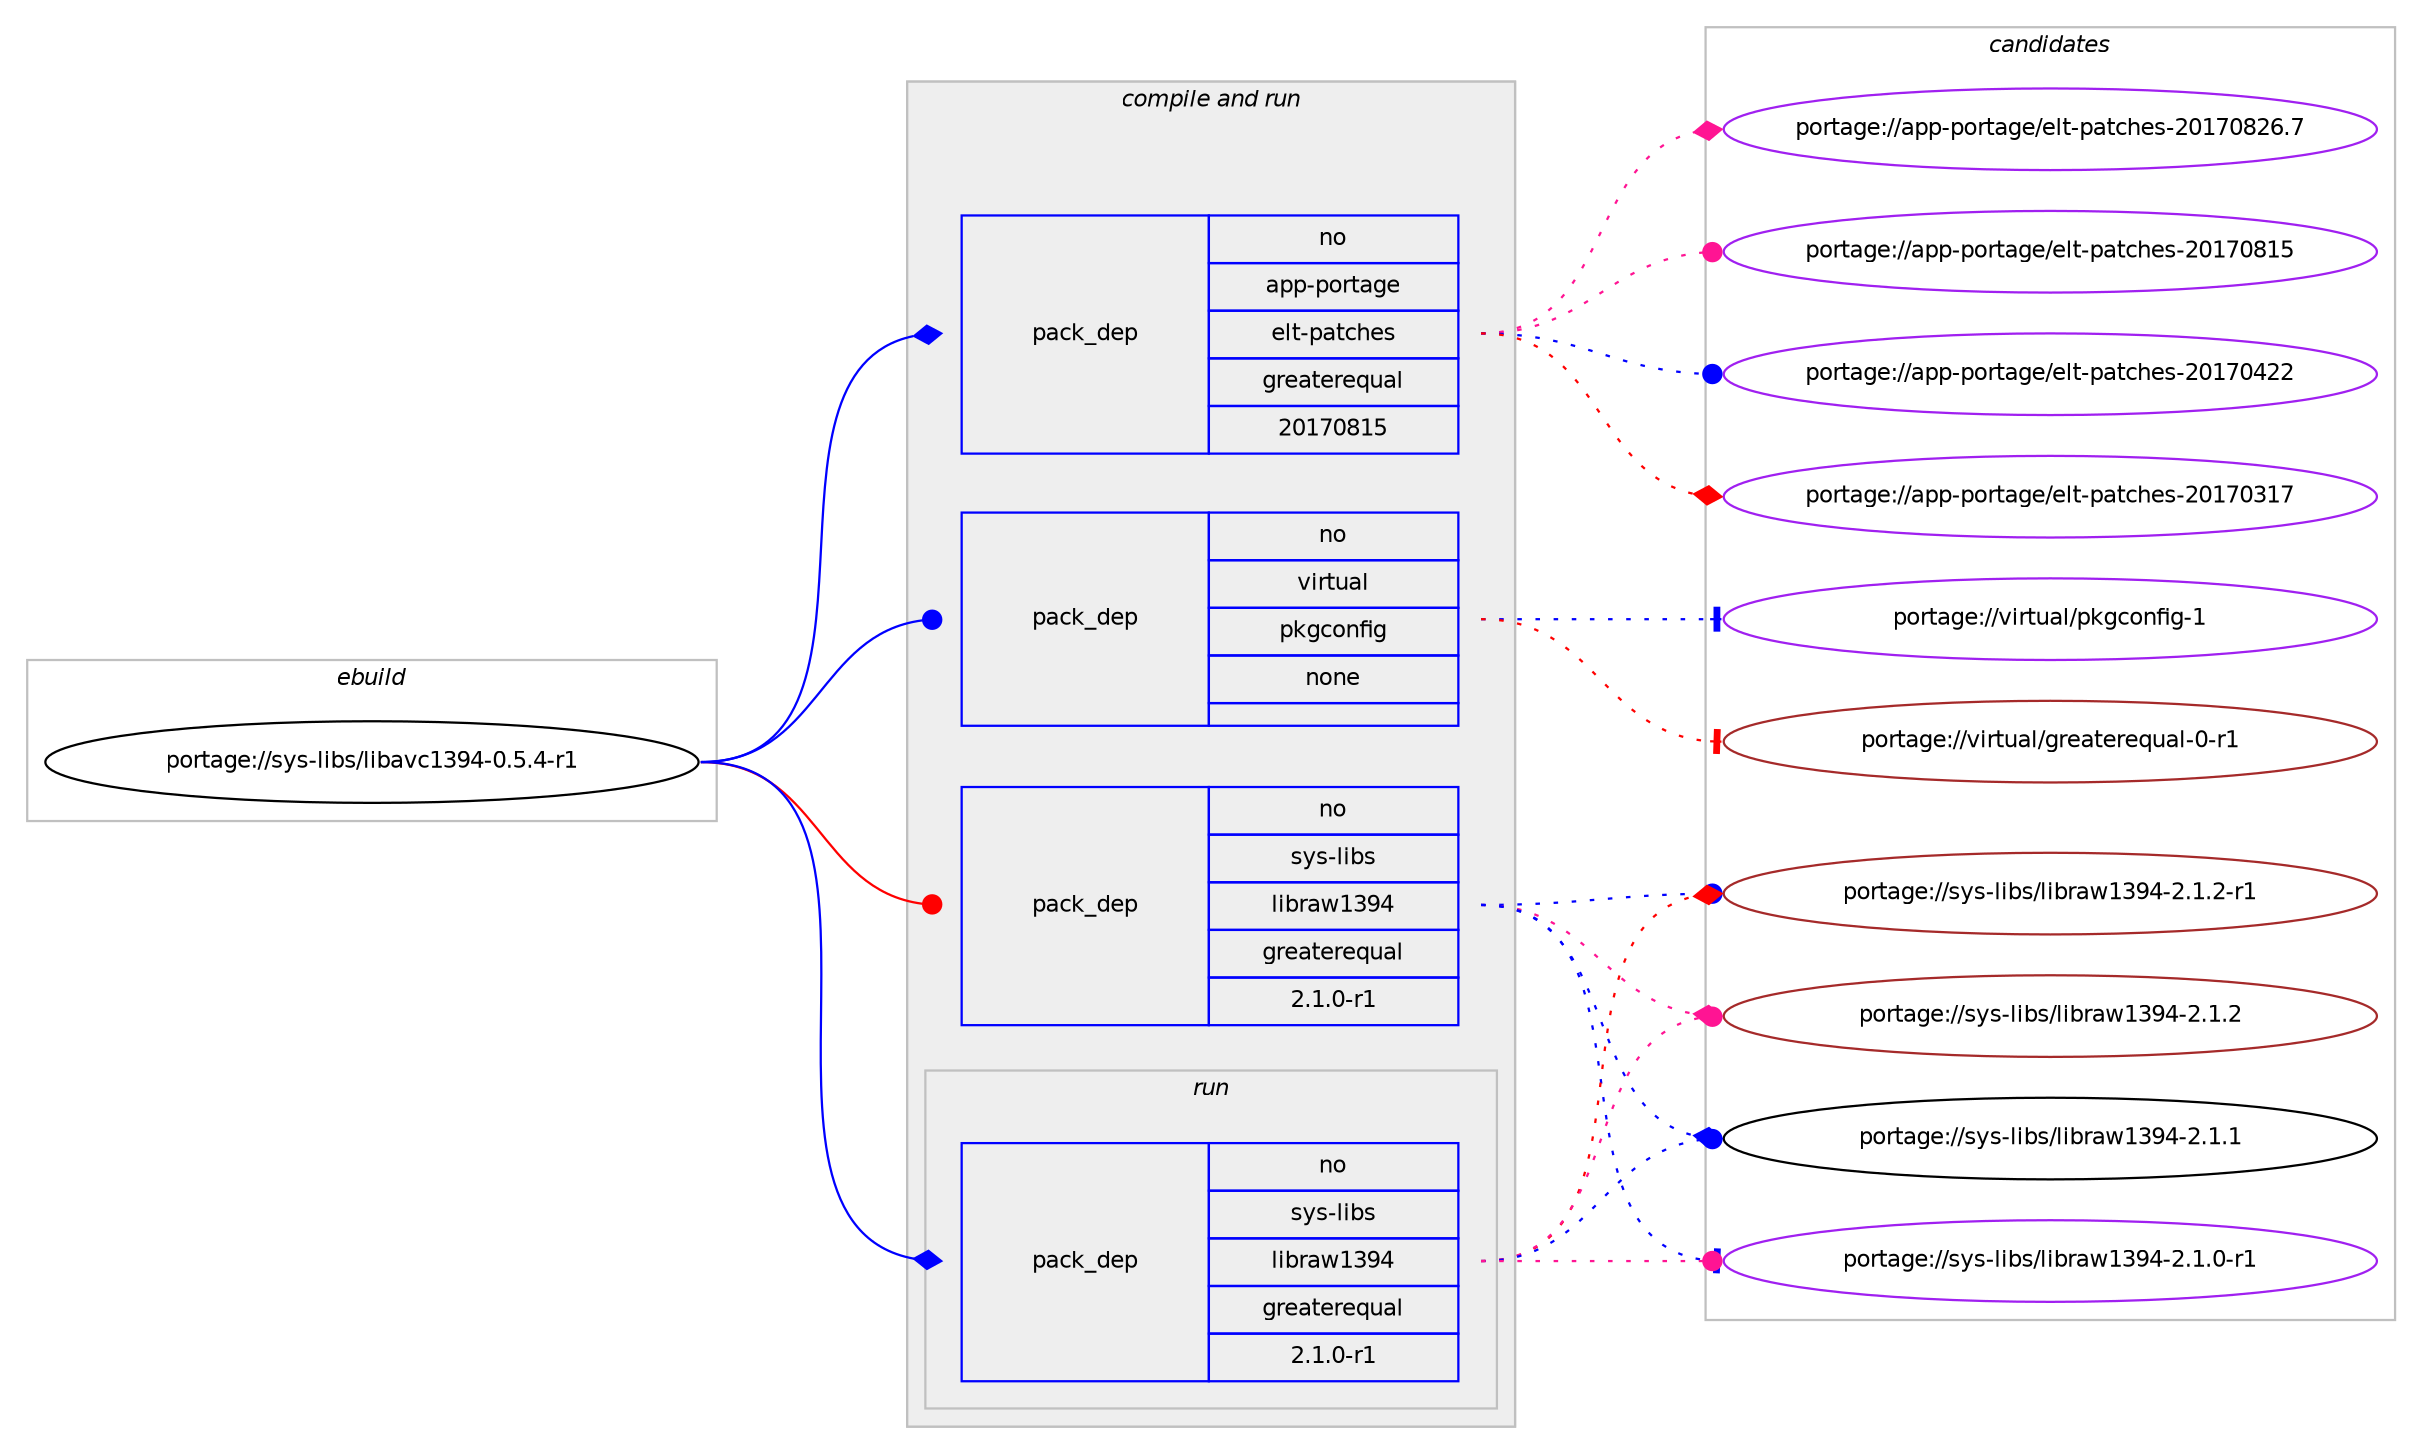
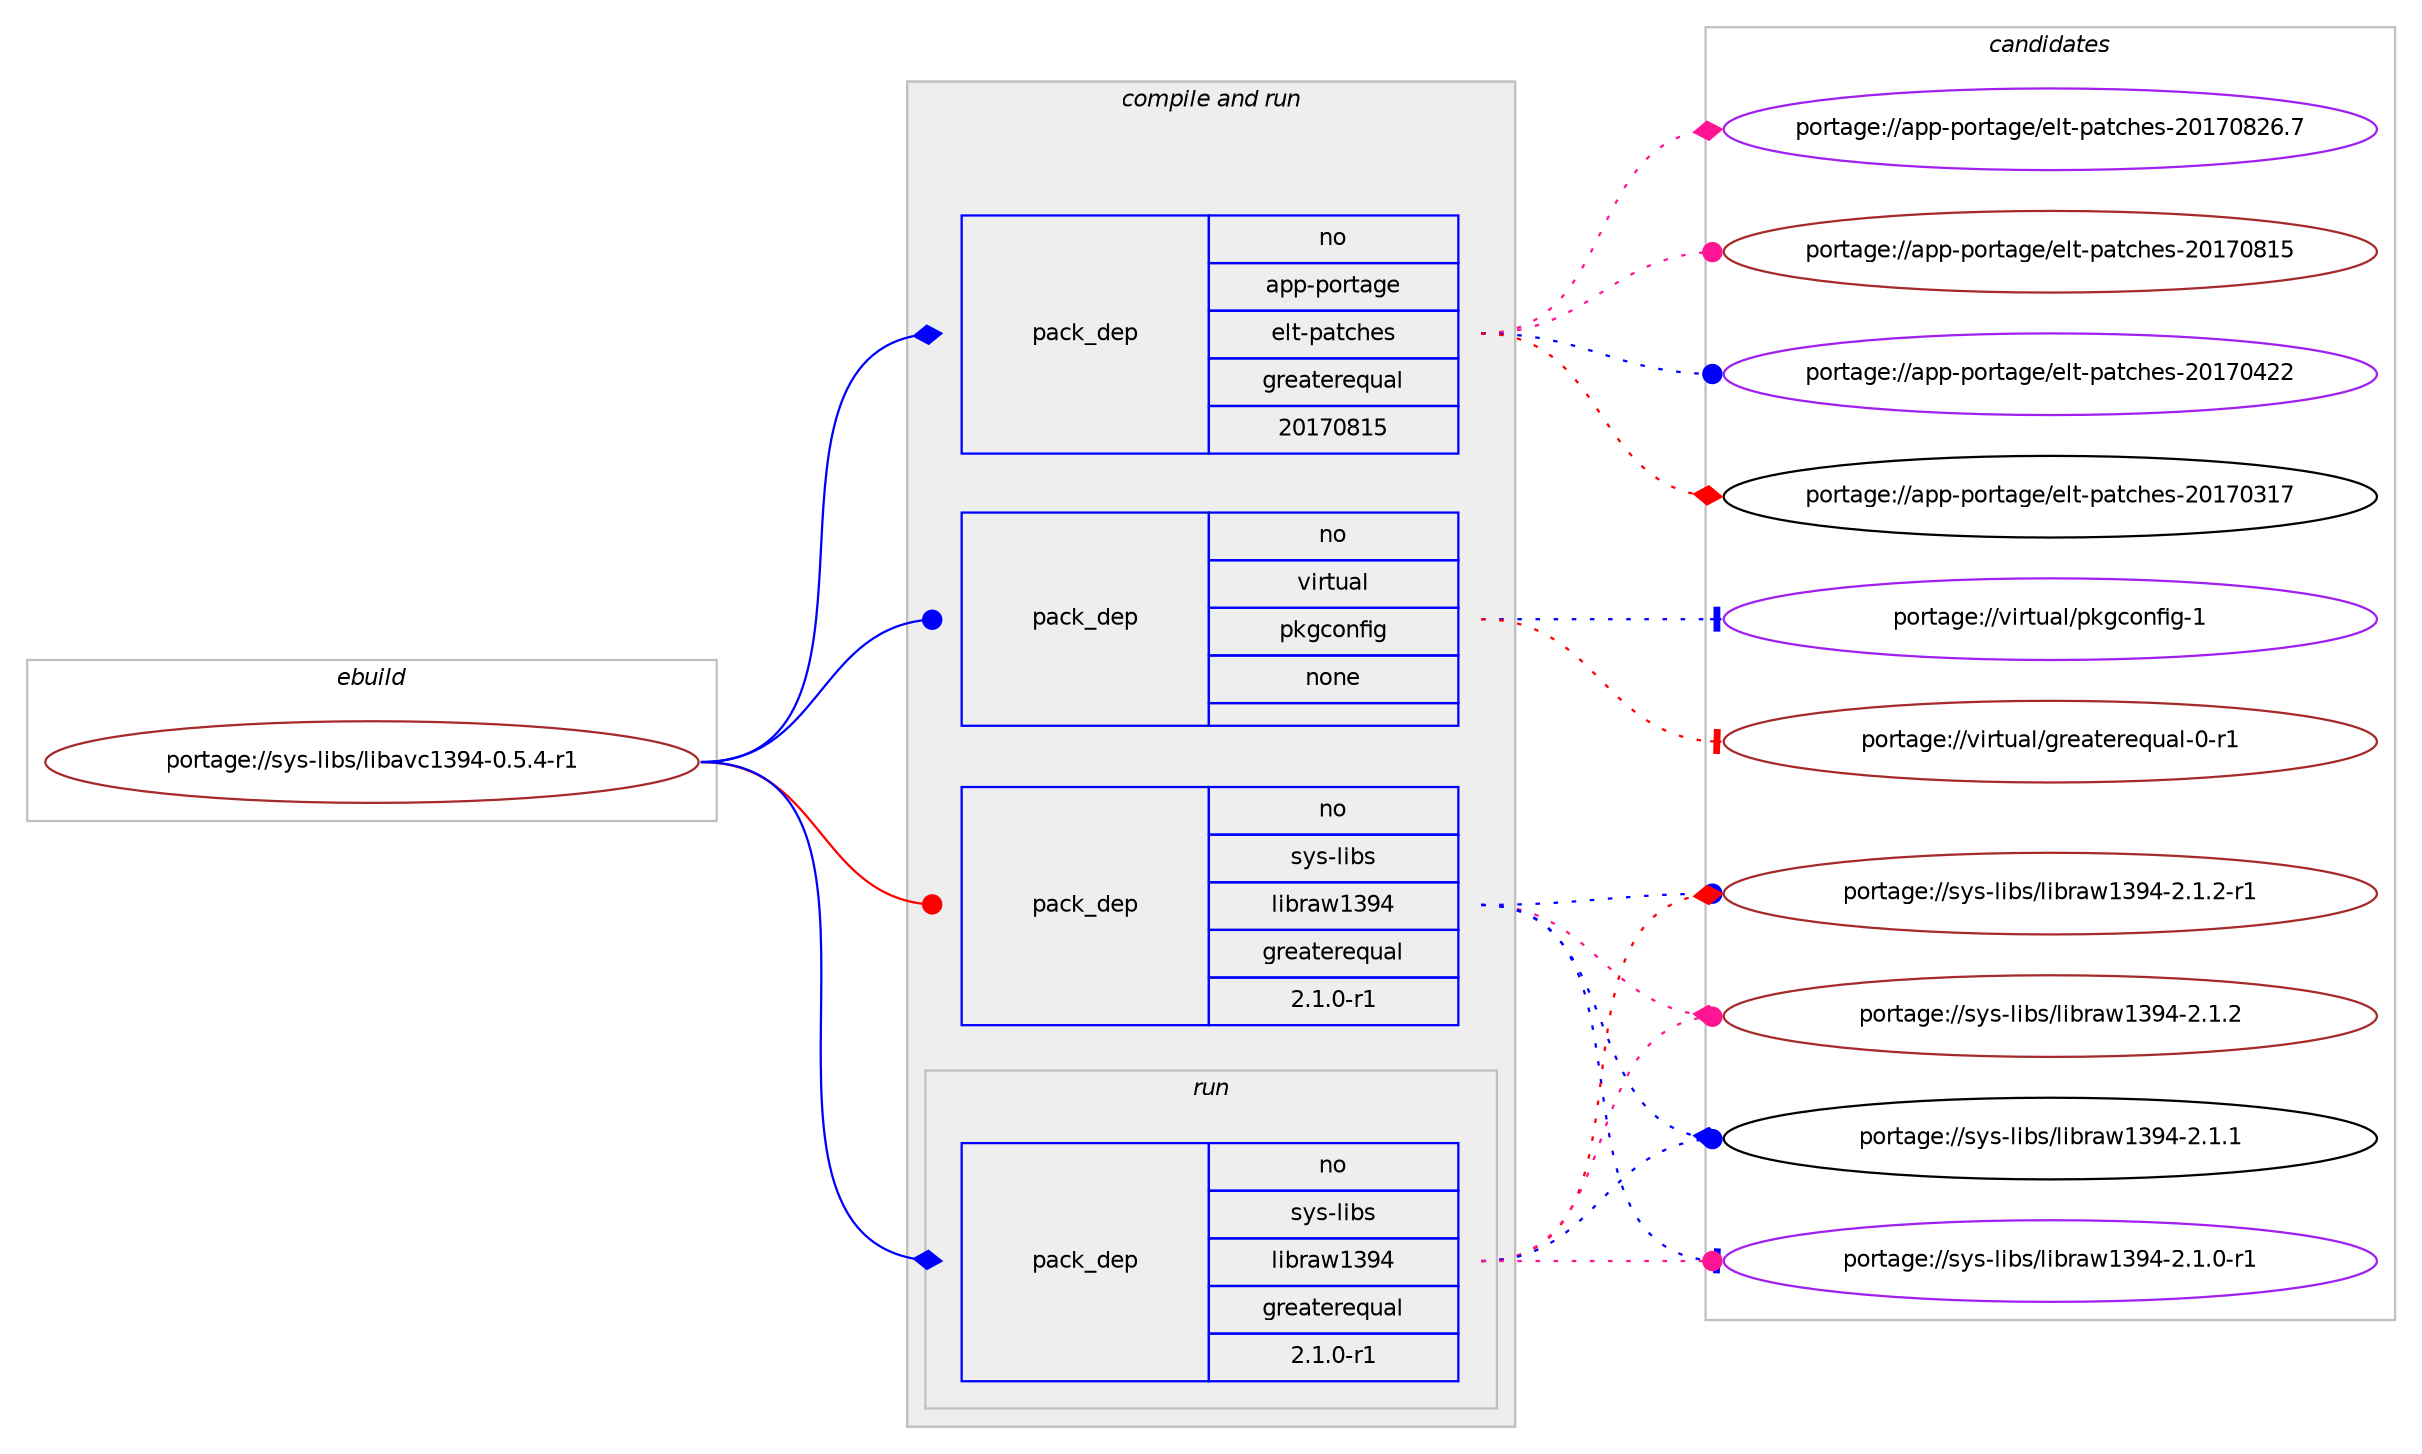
(2050, 252) -> (2050, 252)
(2050, 497) -> (2050, 497)
(372, 762) -> (372, 762)
